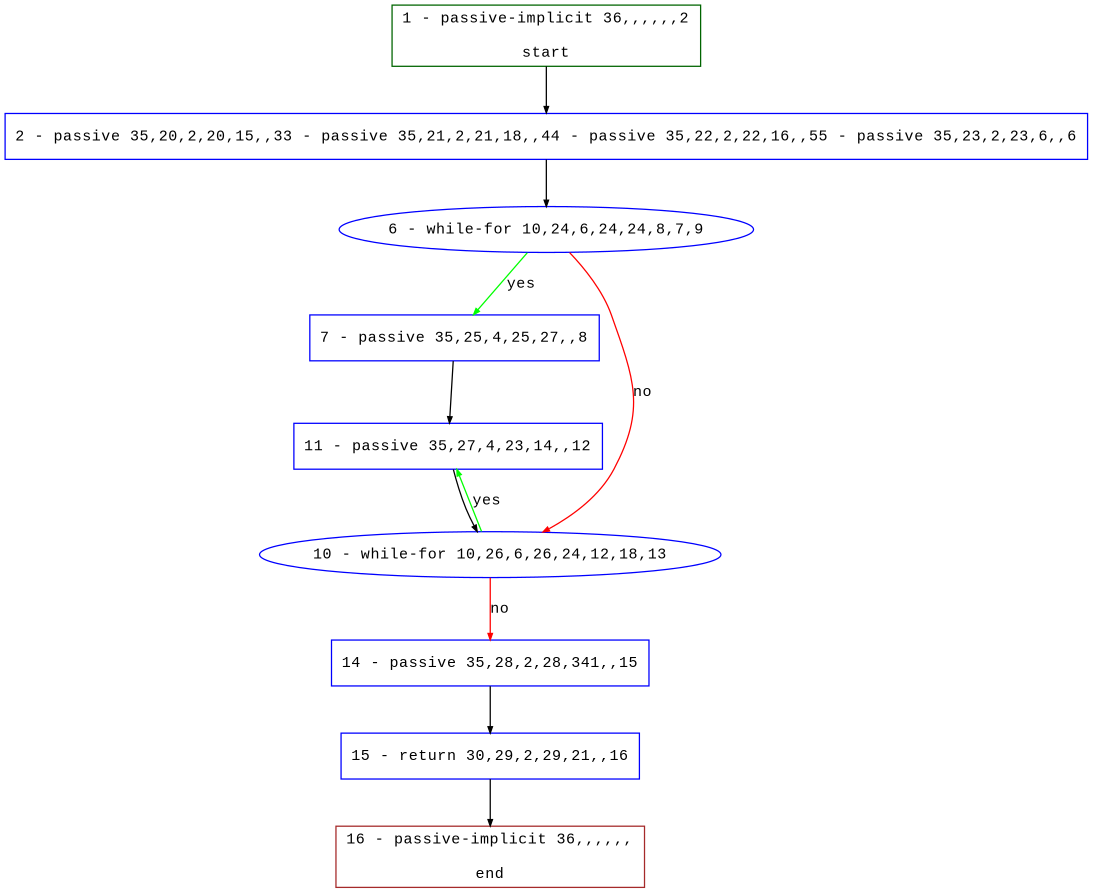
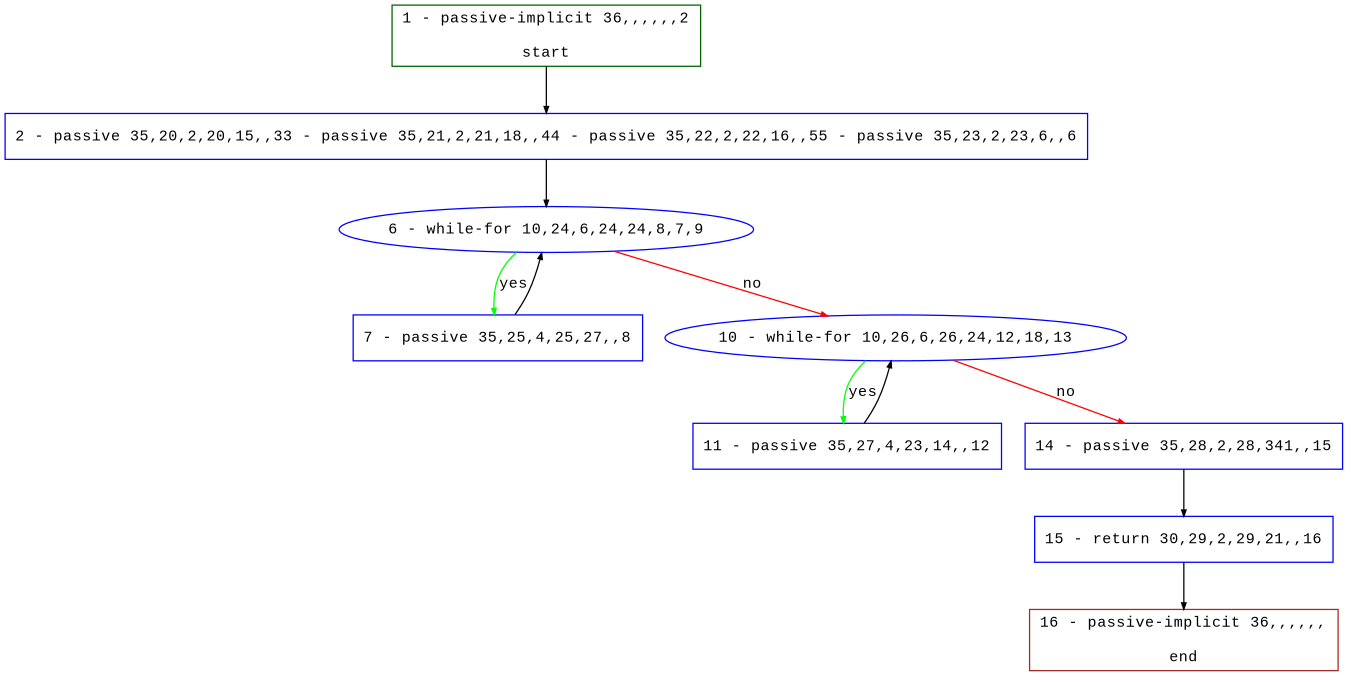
(452, 389) -> (530, 288)
